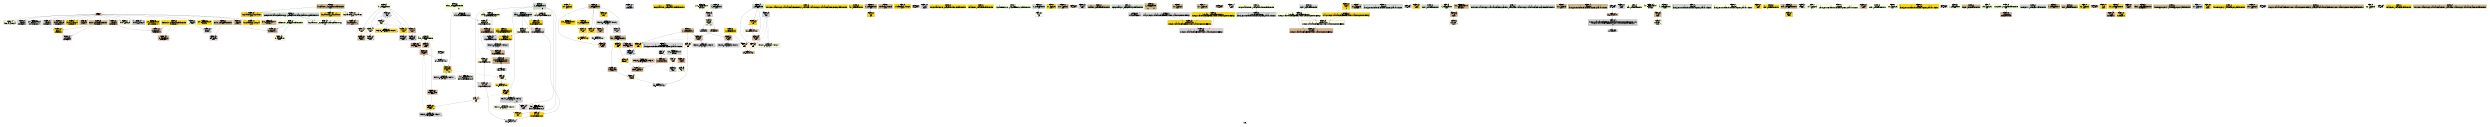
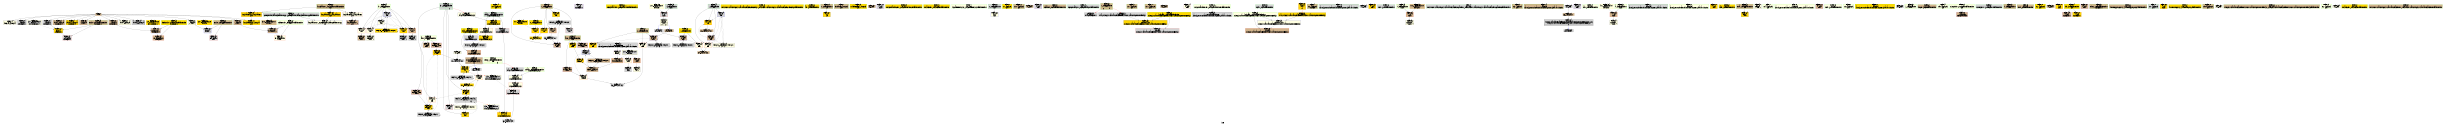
(487, 31) -> none
(424, 53) -> (437, 53)
